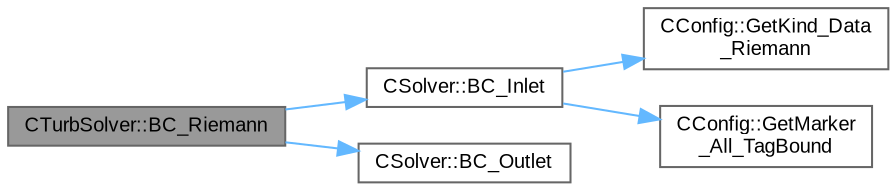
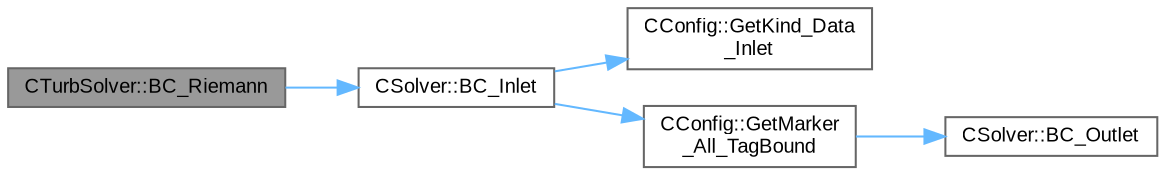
(766, 39) -> (750, 39)
(312, 145) -> (890, 137)
